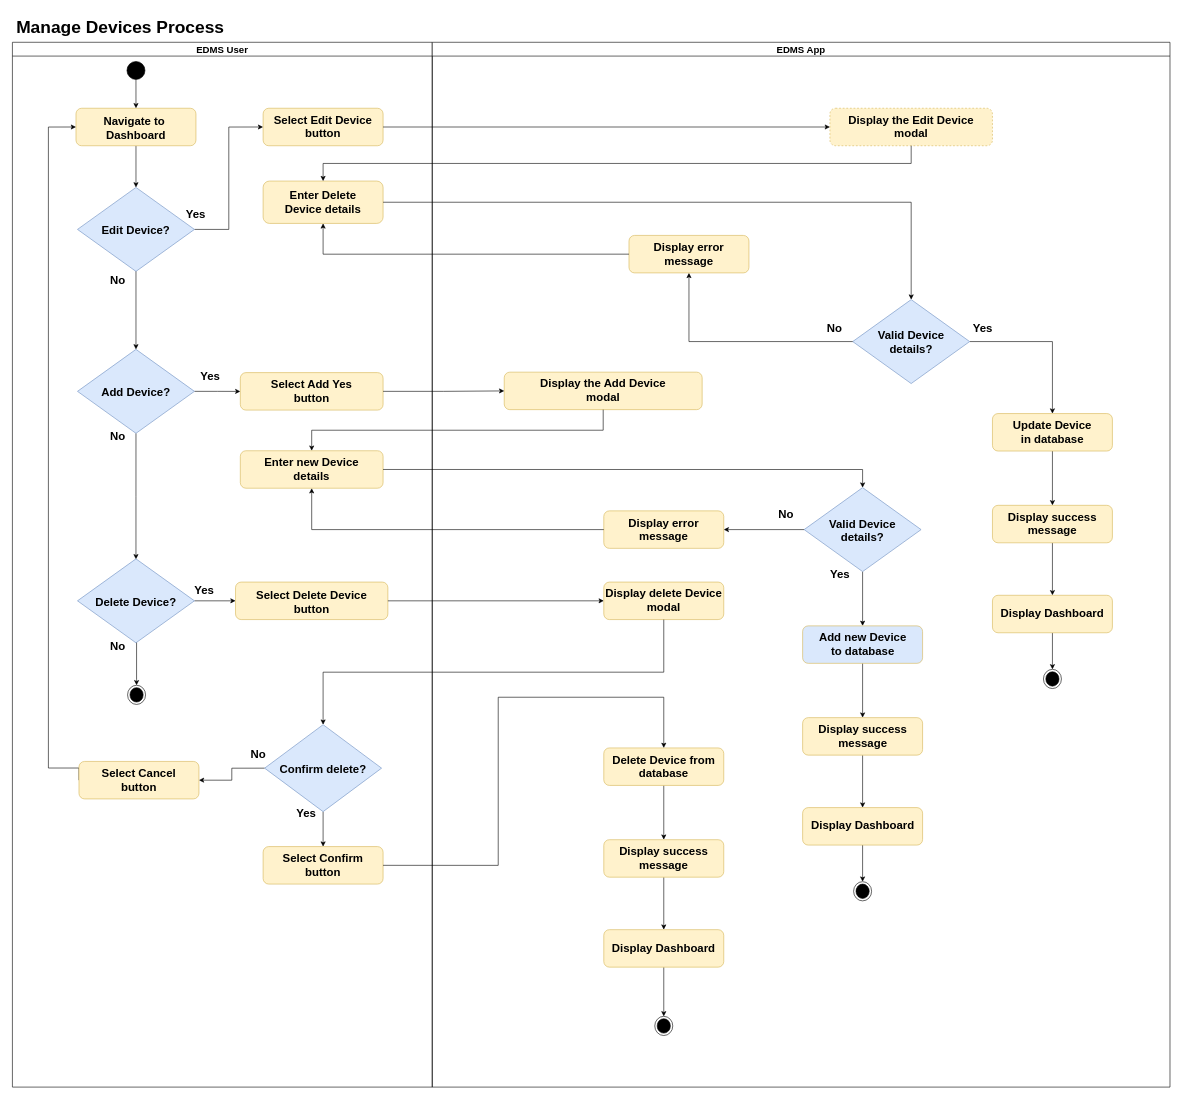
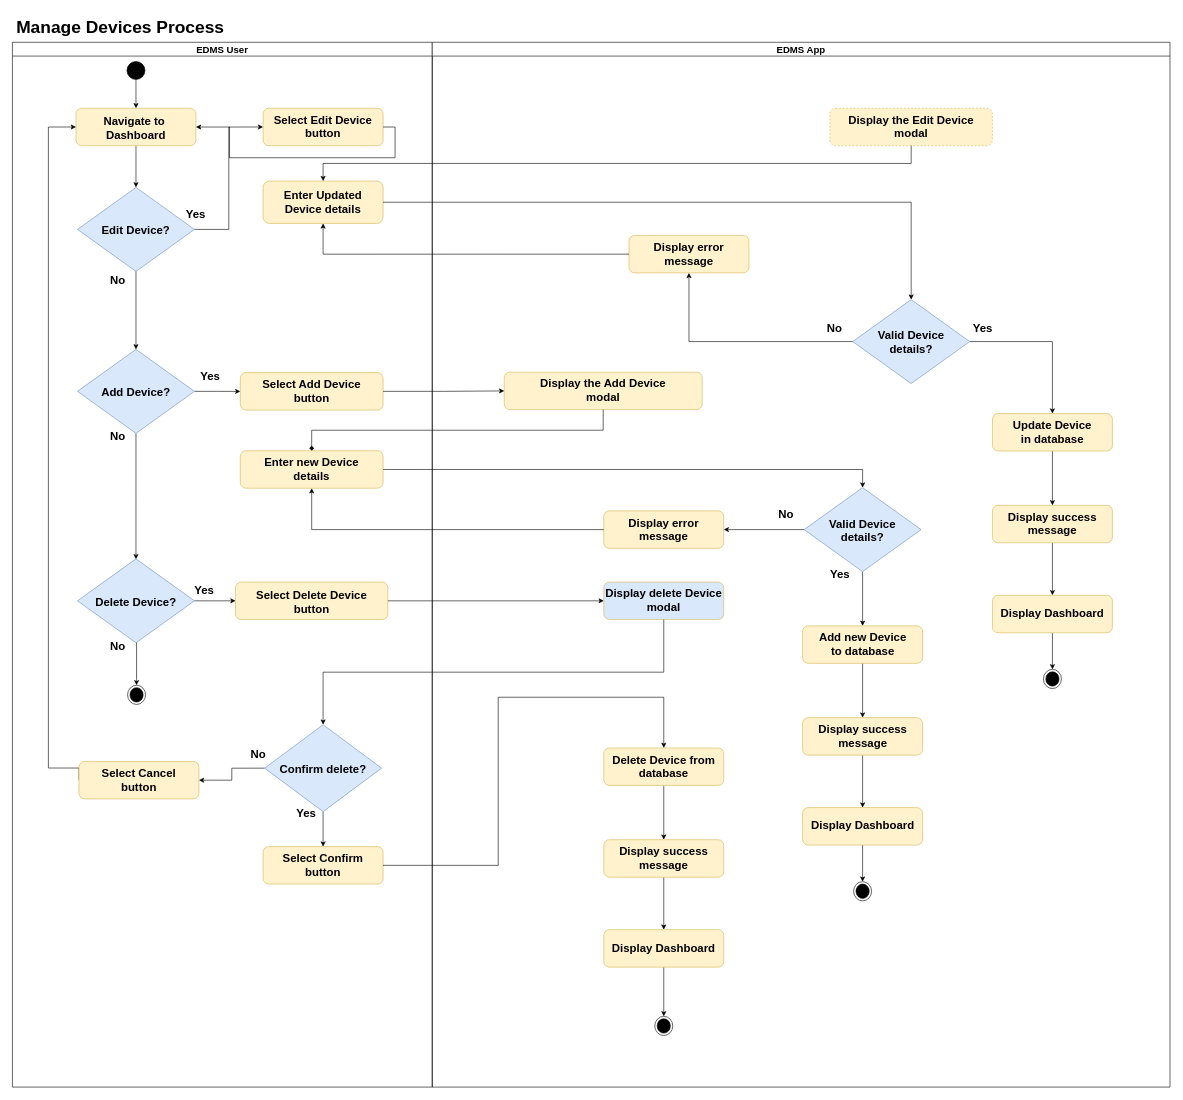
(824, 127) -> (395, 158)
(323, 203) -> (323, 203)
(312, 392) -> (312, 392)
(312, 445) -> (312, 445)
(664, 601) -> (664, 601)
(863, 645) -> (863, 645)
